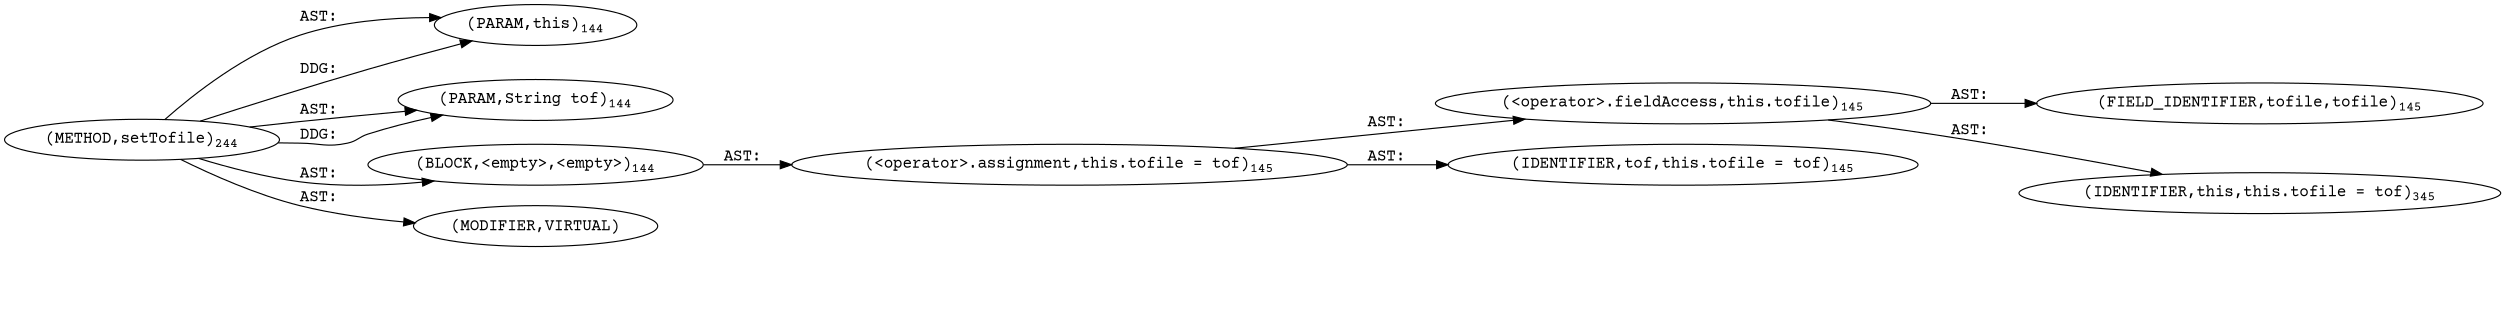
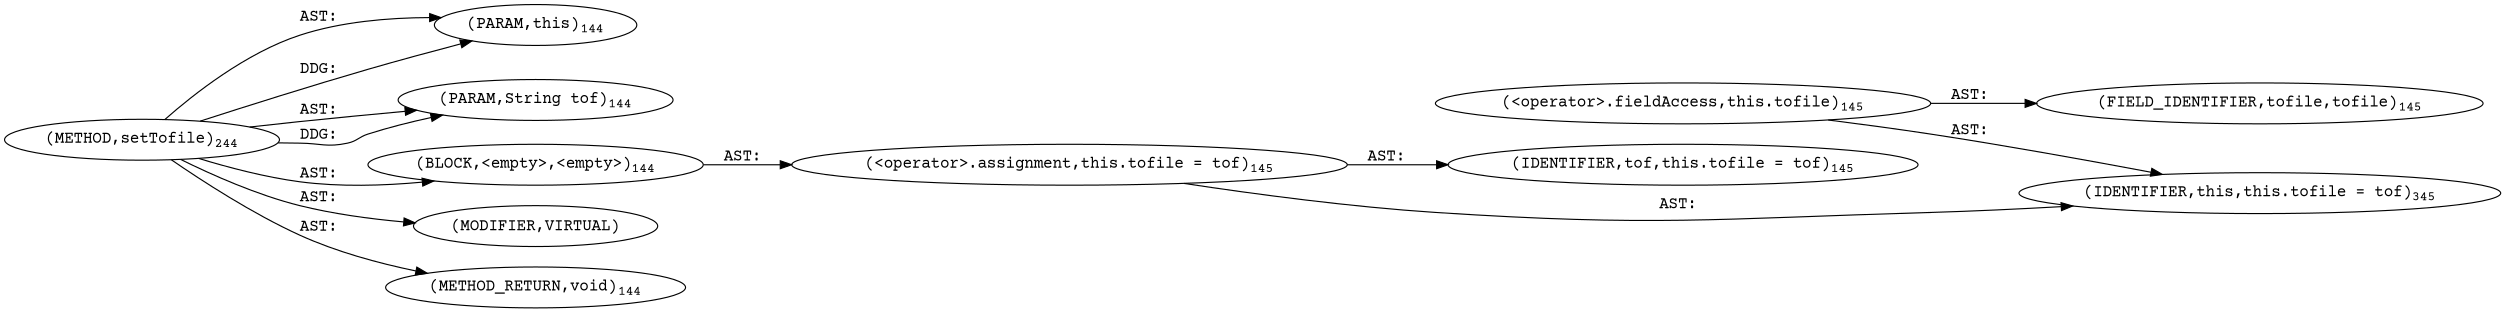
(1374, 134) -> (1622, 220)
none -> (536, 287)
